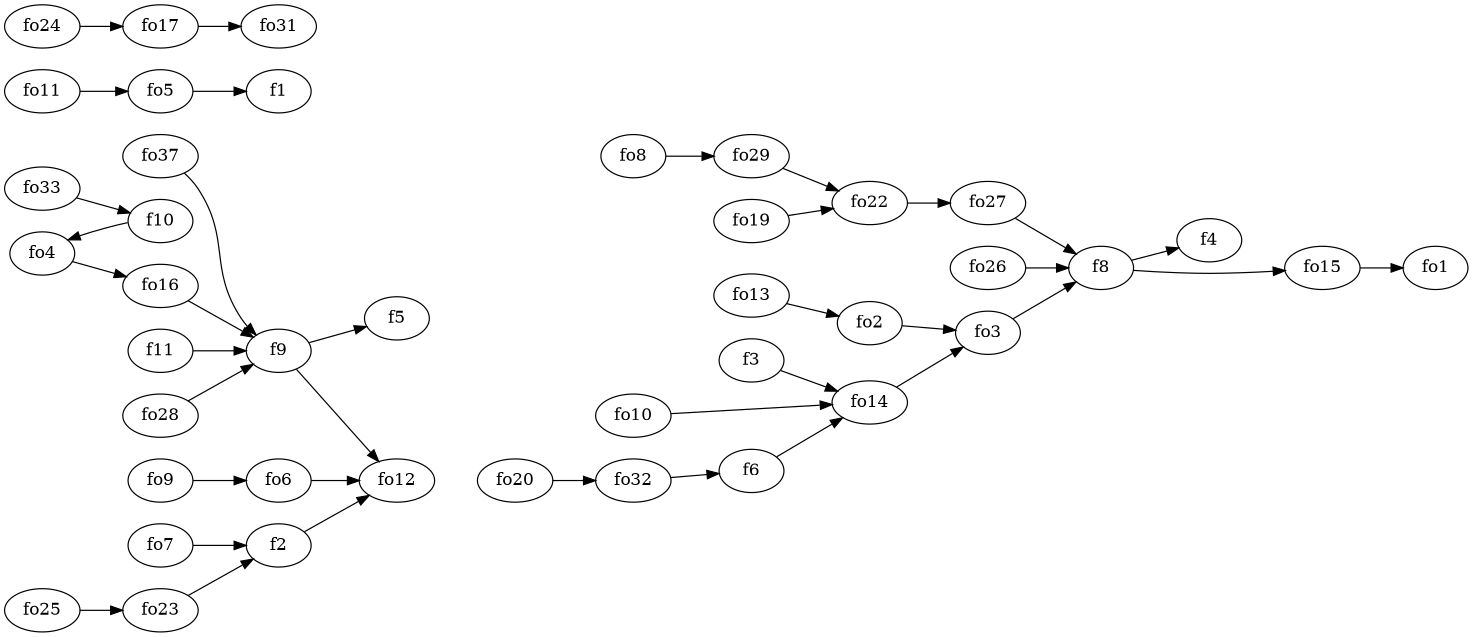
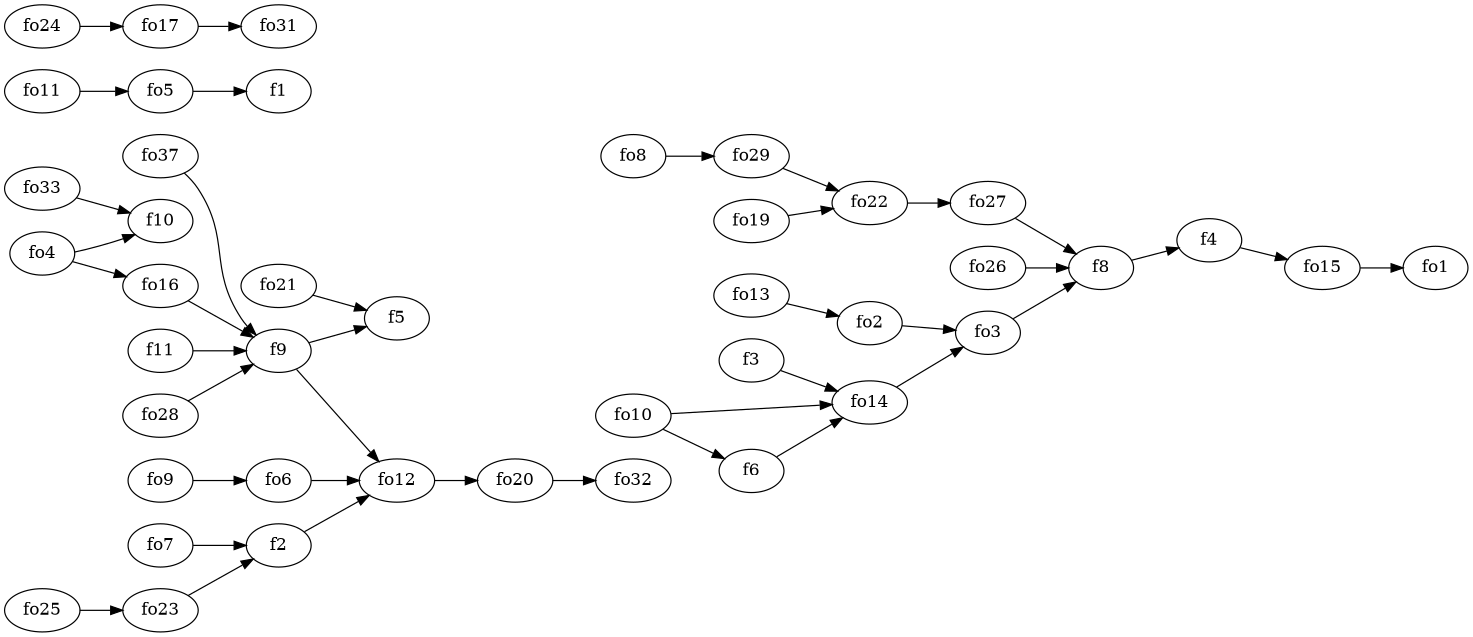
(104, 229) -> (99, 246)
(1203, 273) -> (1258, 252)
none -> (279, 286)
(689, 476) -> (688, 441)
none -> (450, 481)
